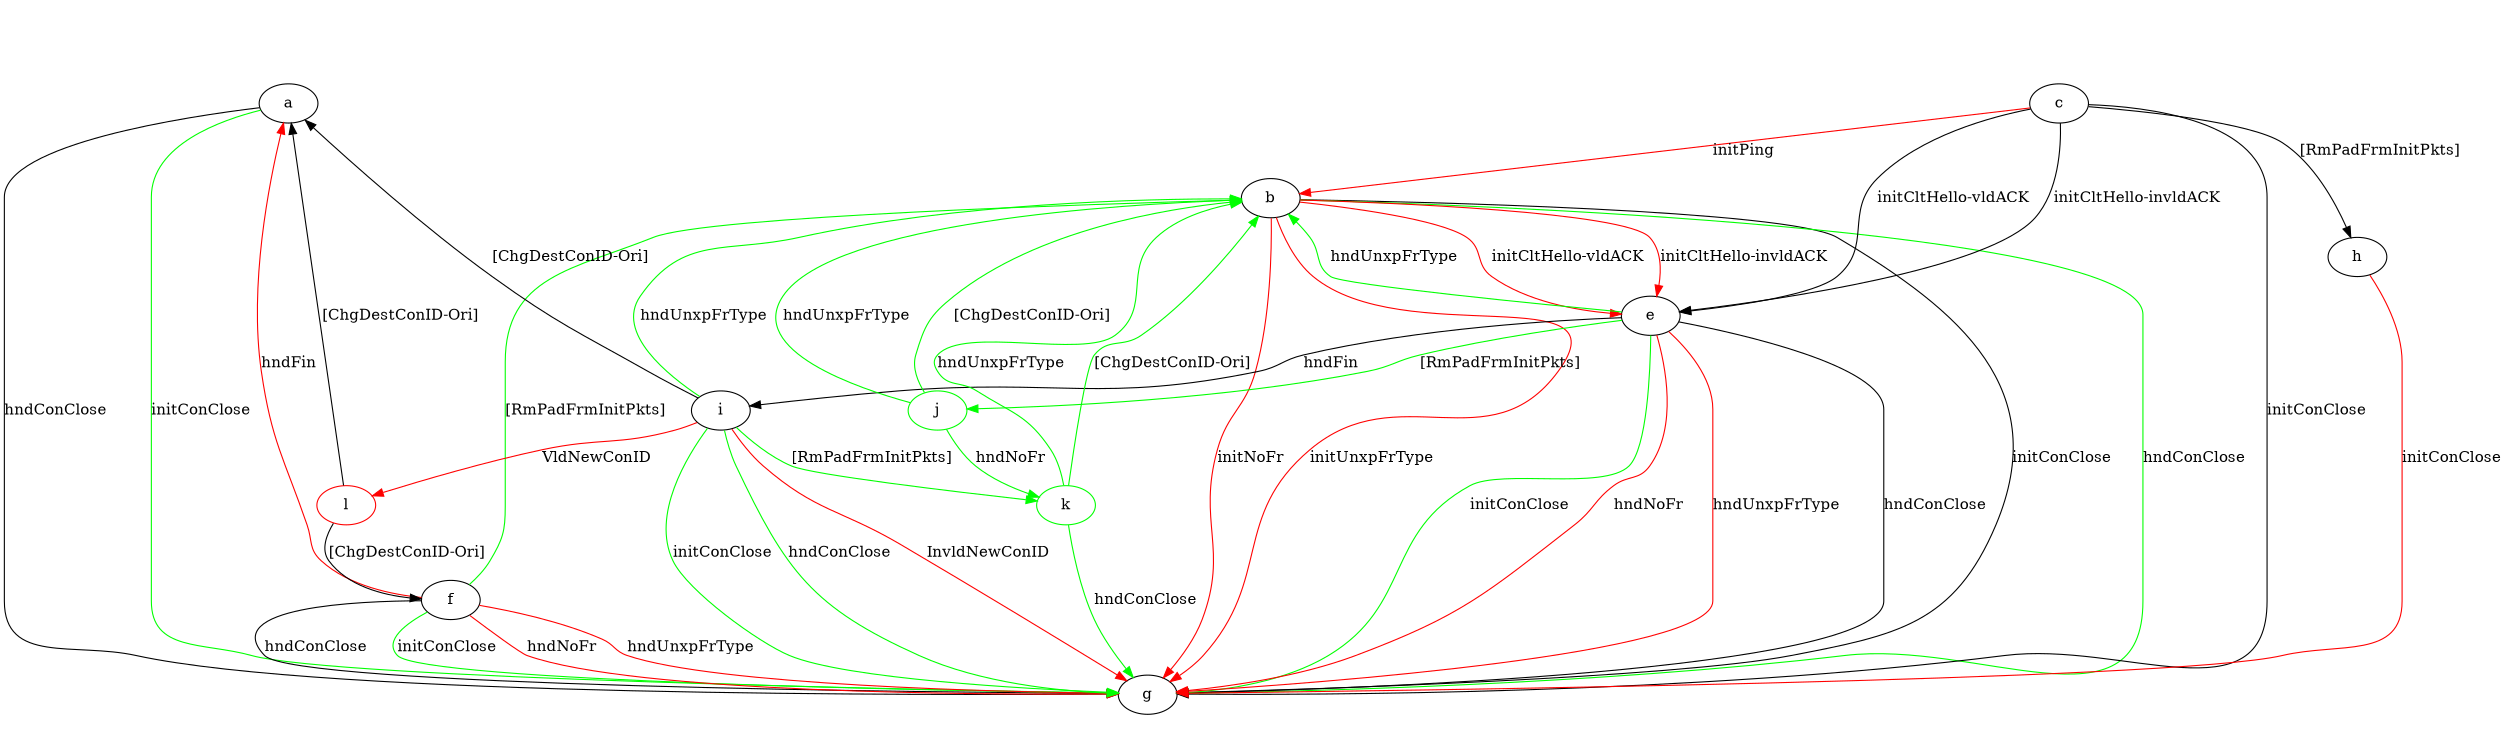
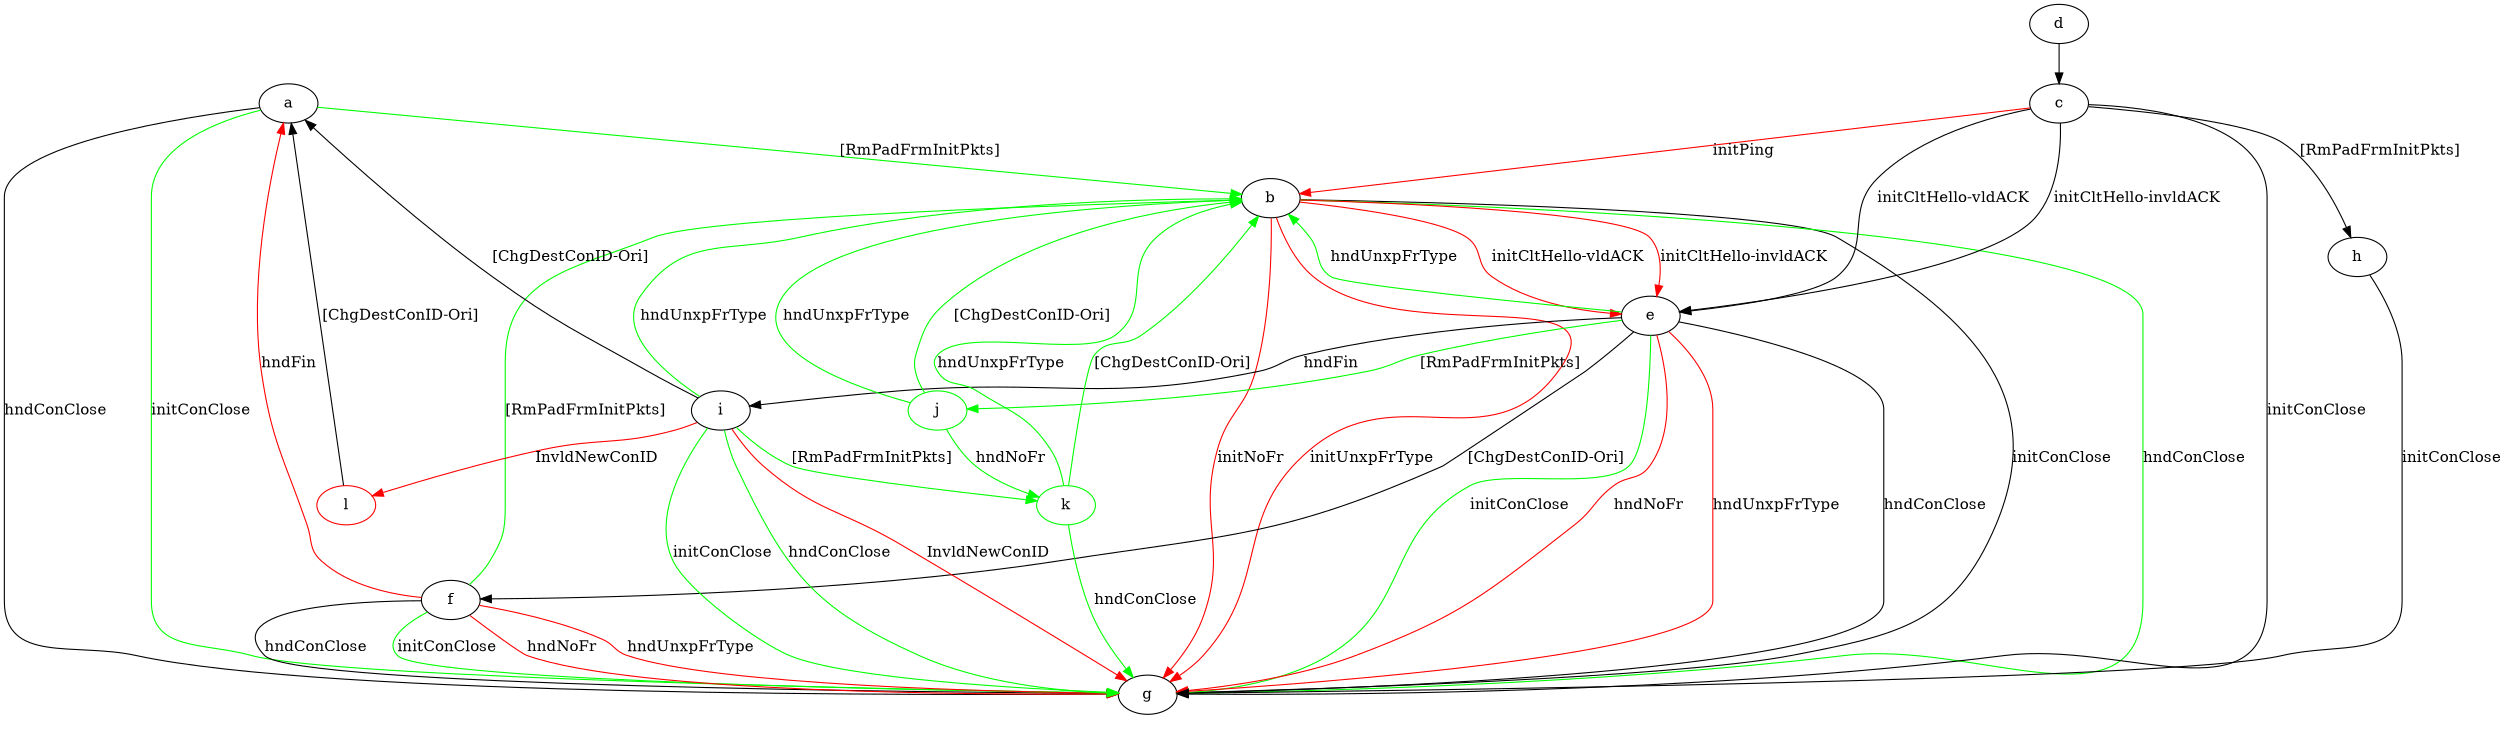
none -> (2059, 24)
none -> (774, 150)
(599, 458) -> (599, 458)
(326, 554) -> (1089, 556)
(1976, 677) -> (1976, 677)
